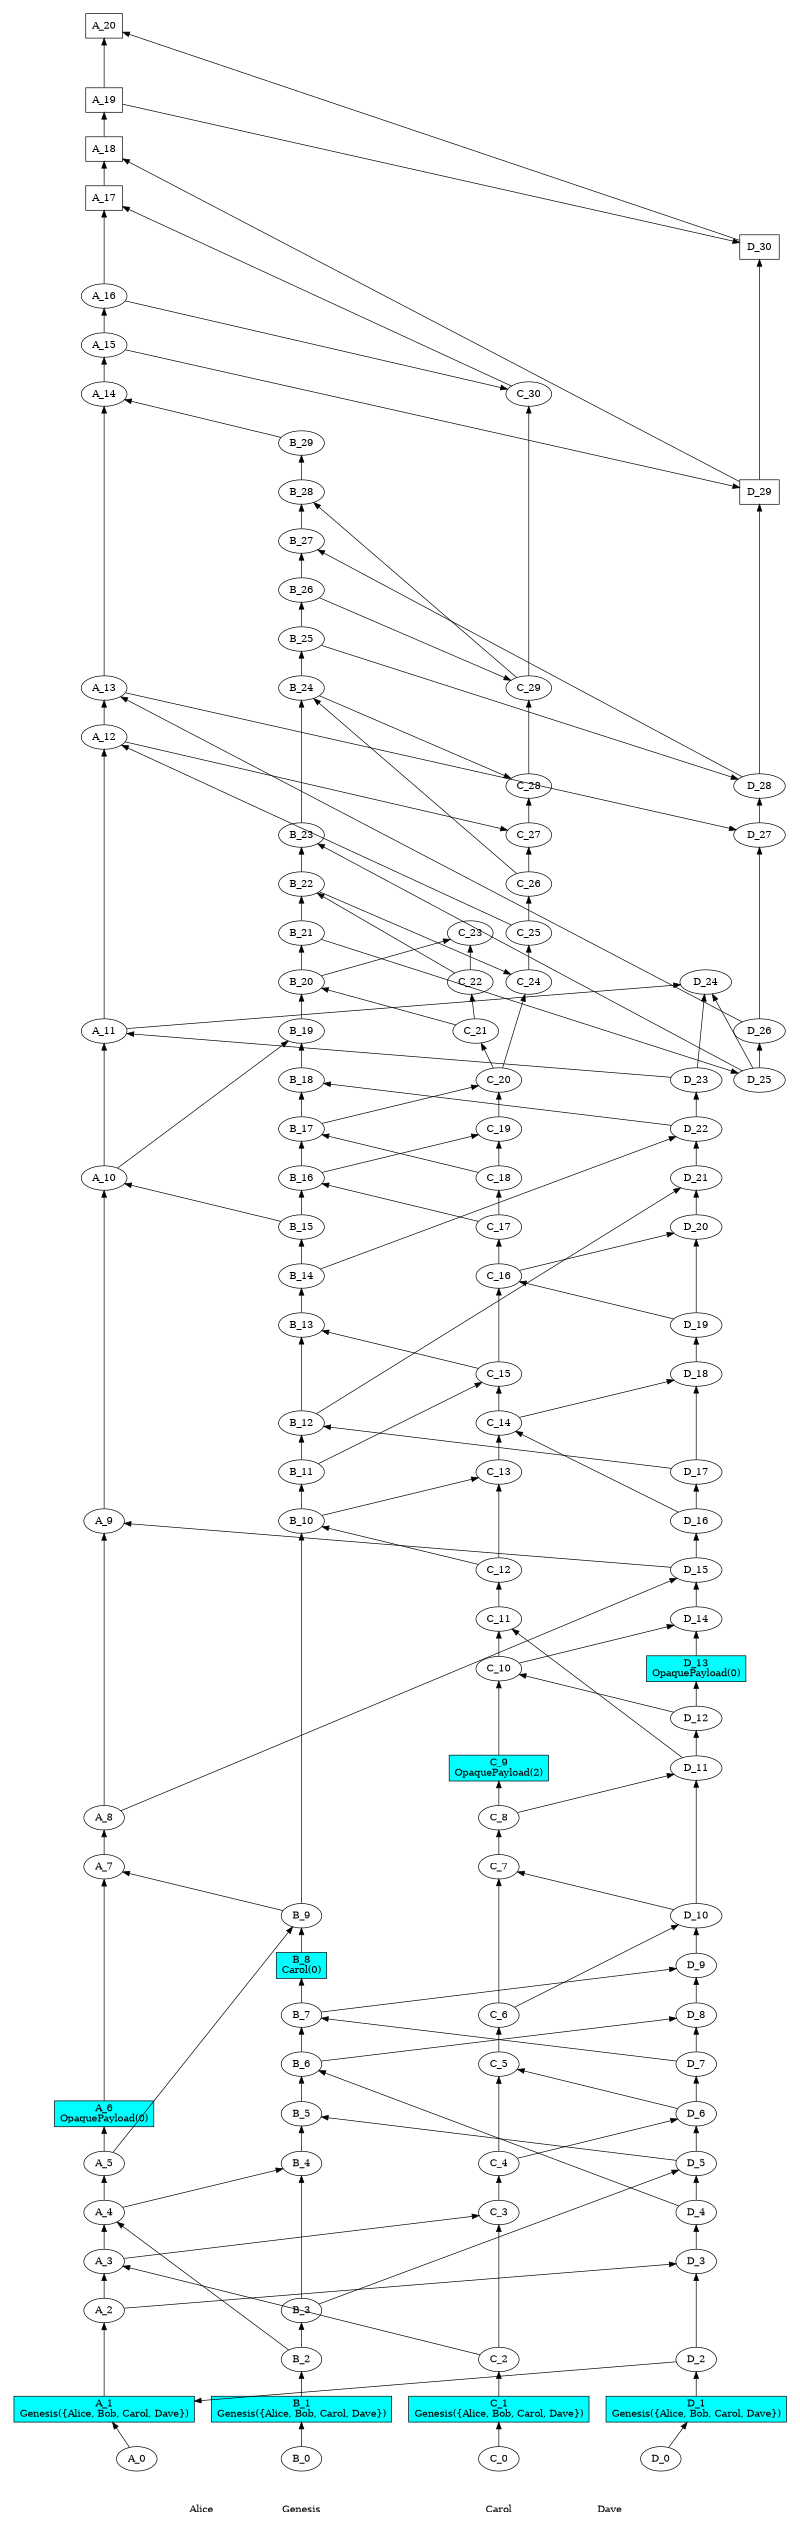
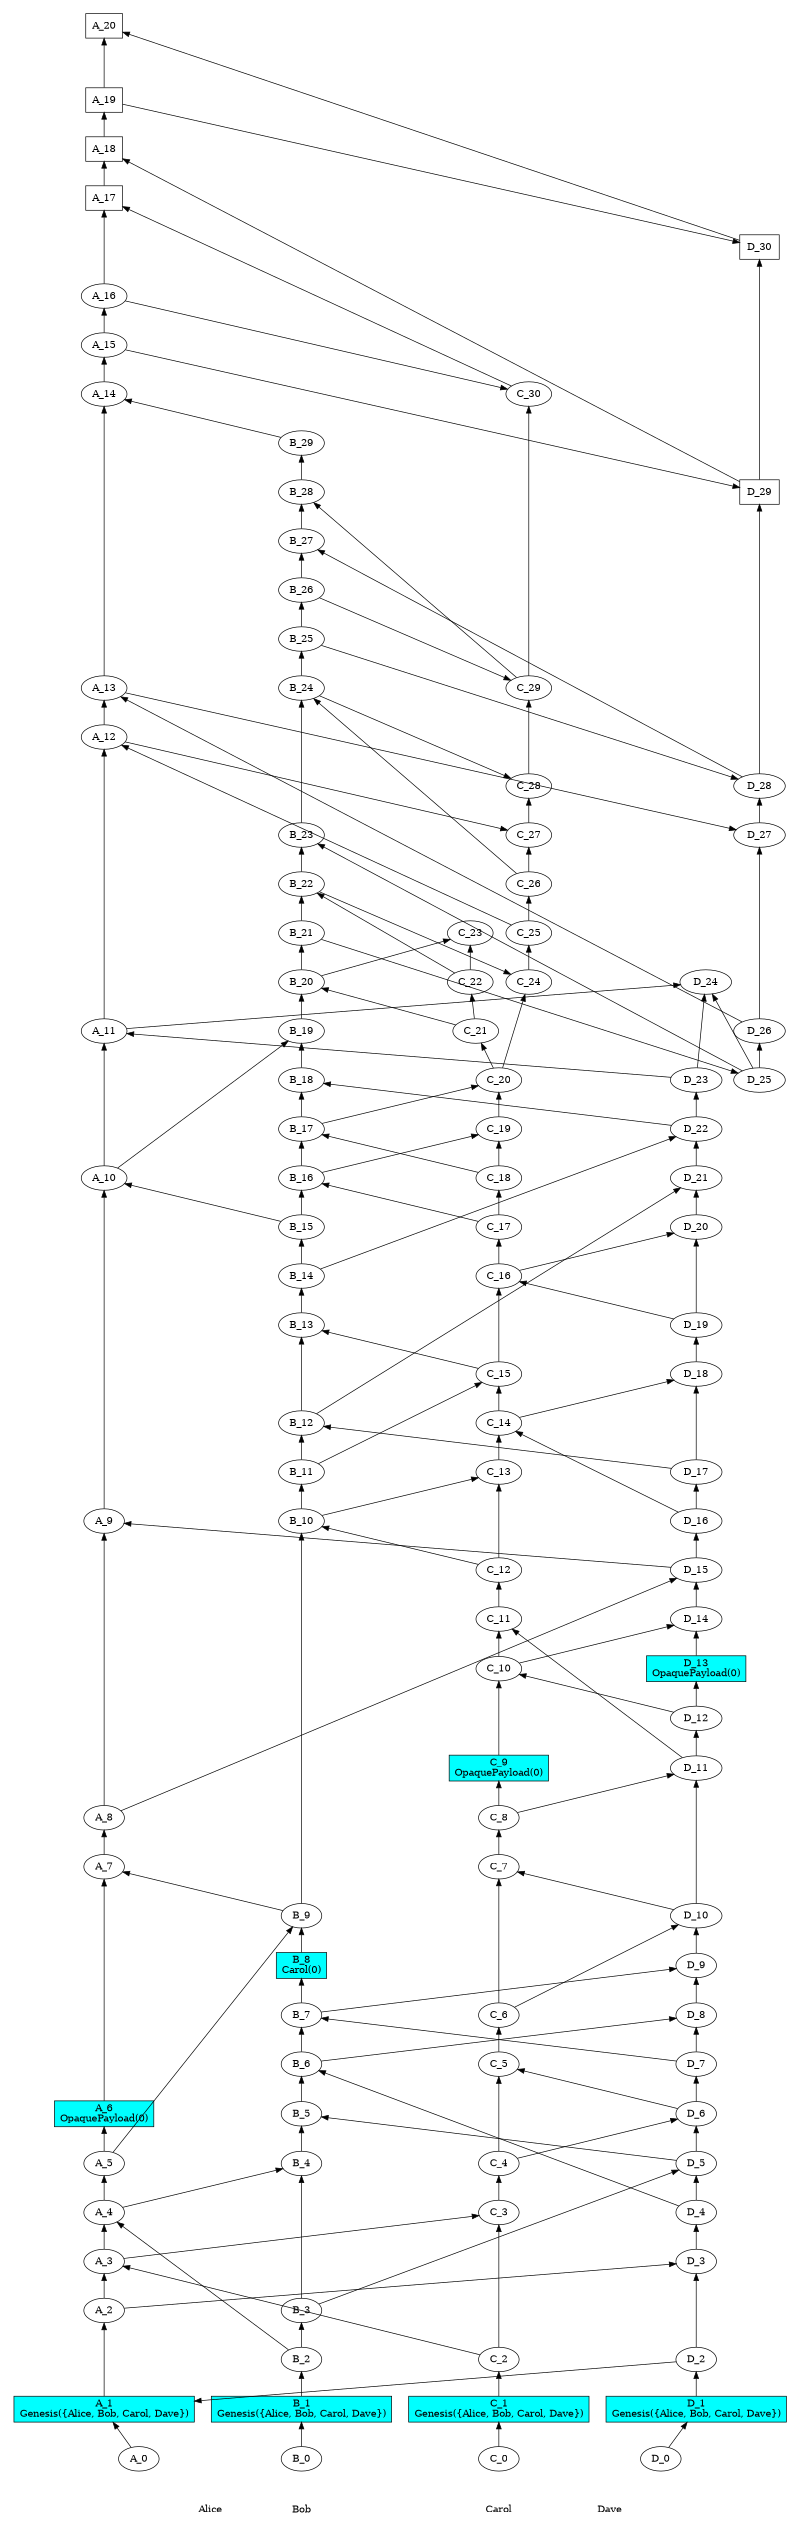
(499, 1773) -> (499, 1773)
(301, 2510) -> (301, 2510)
